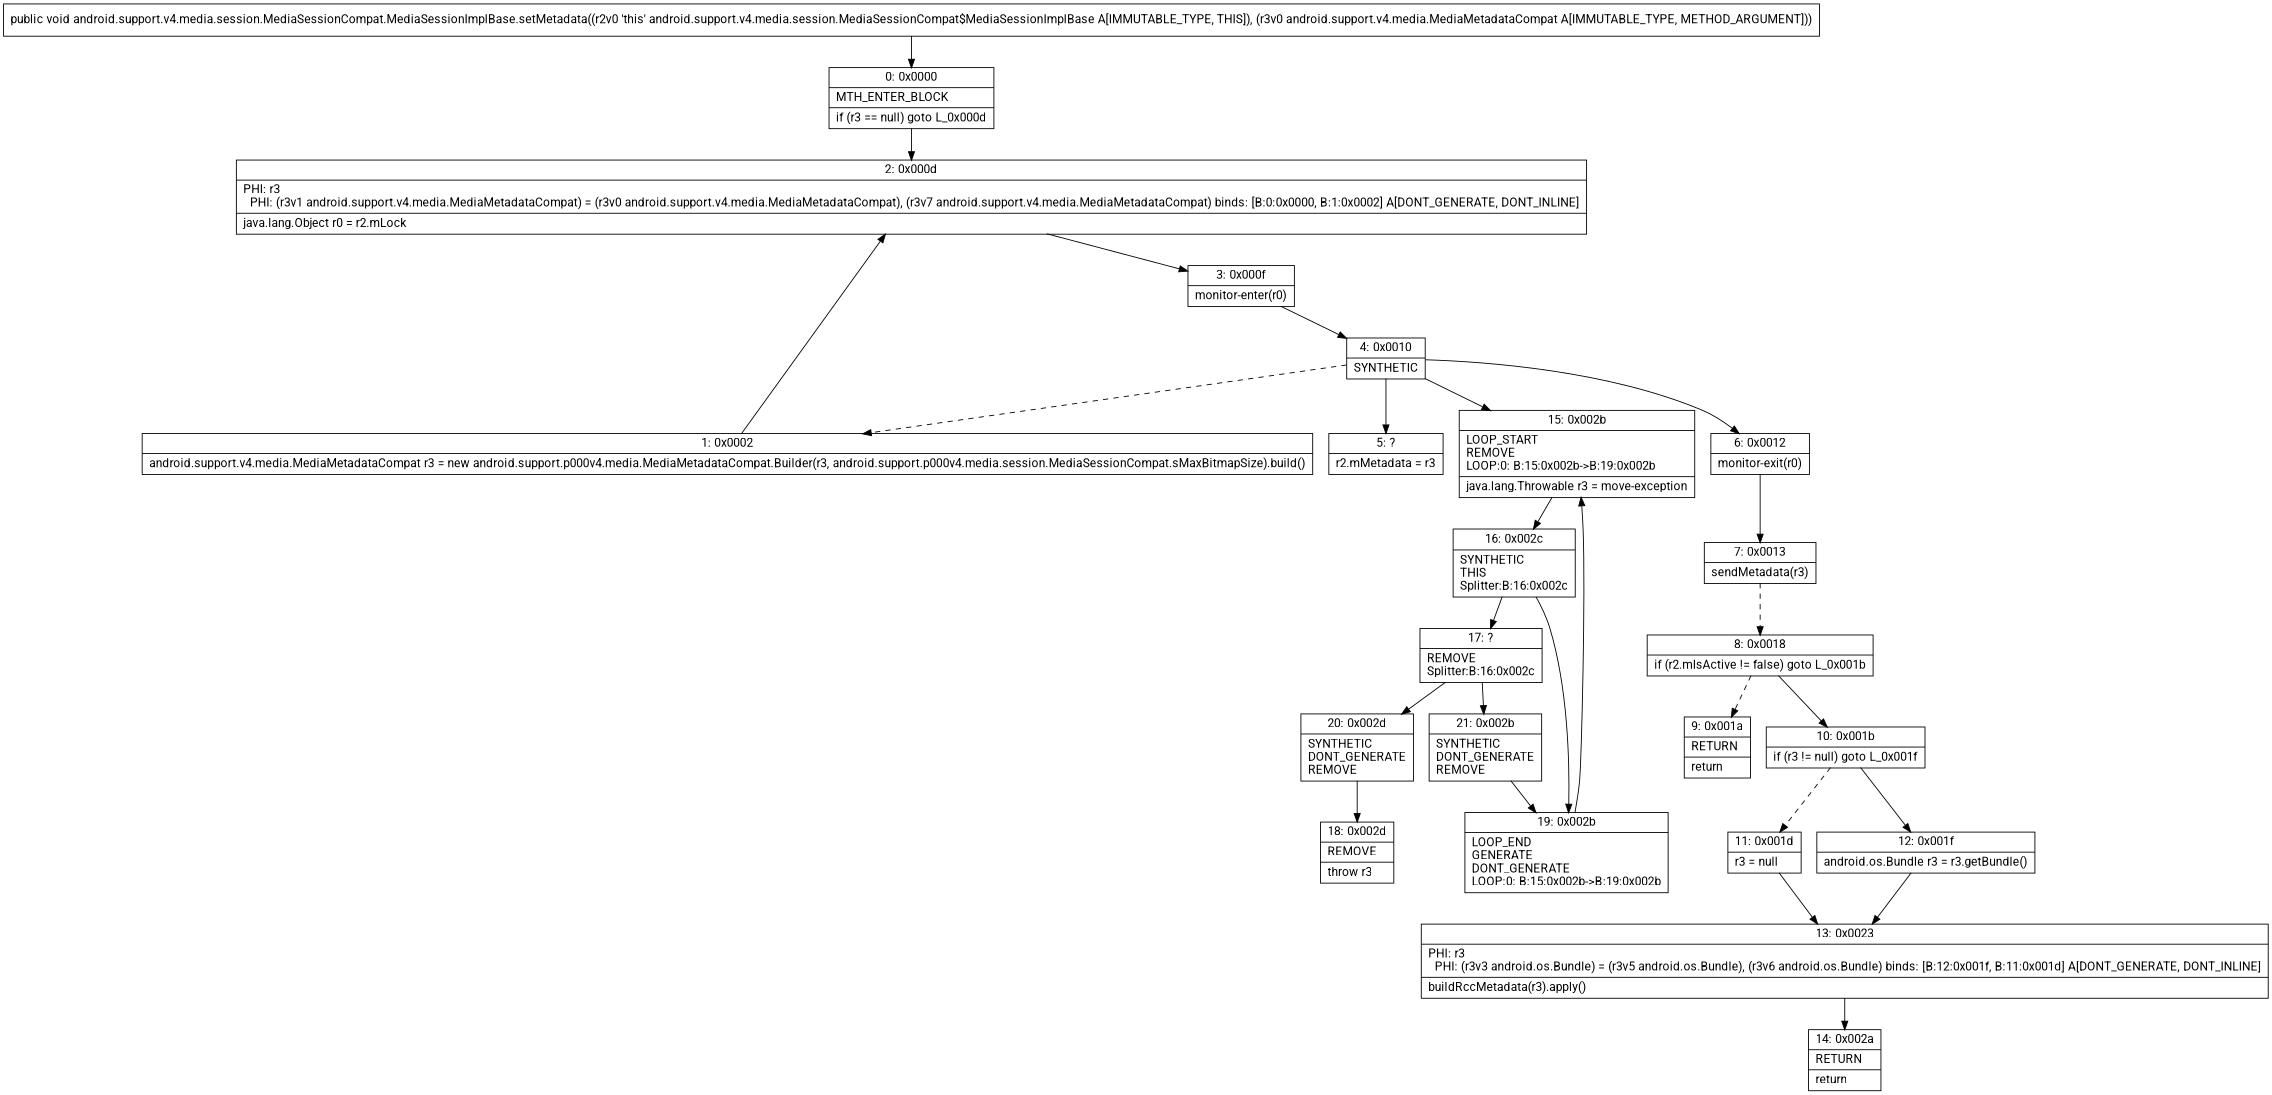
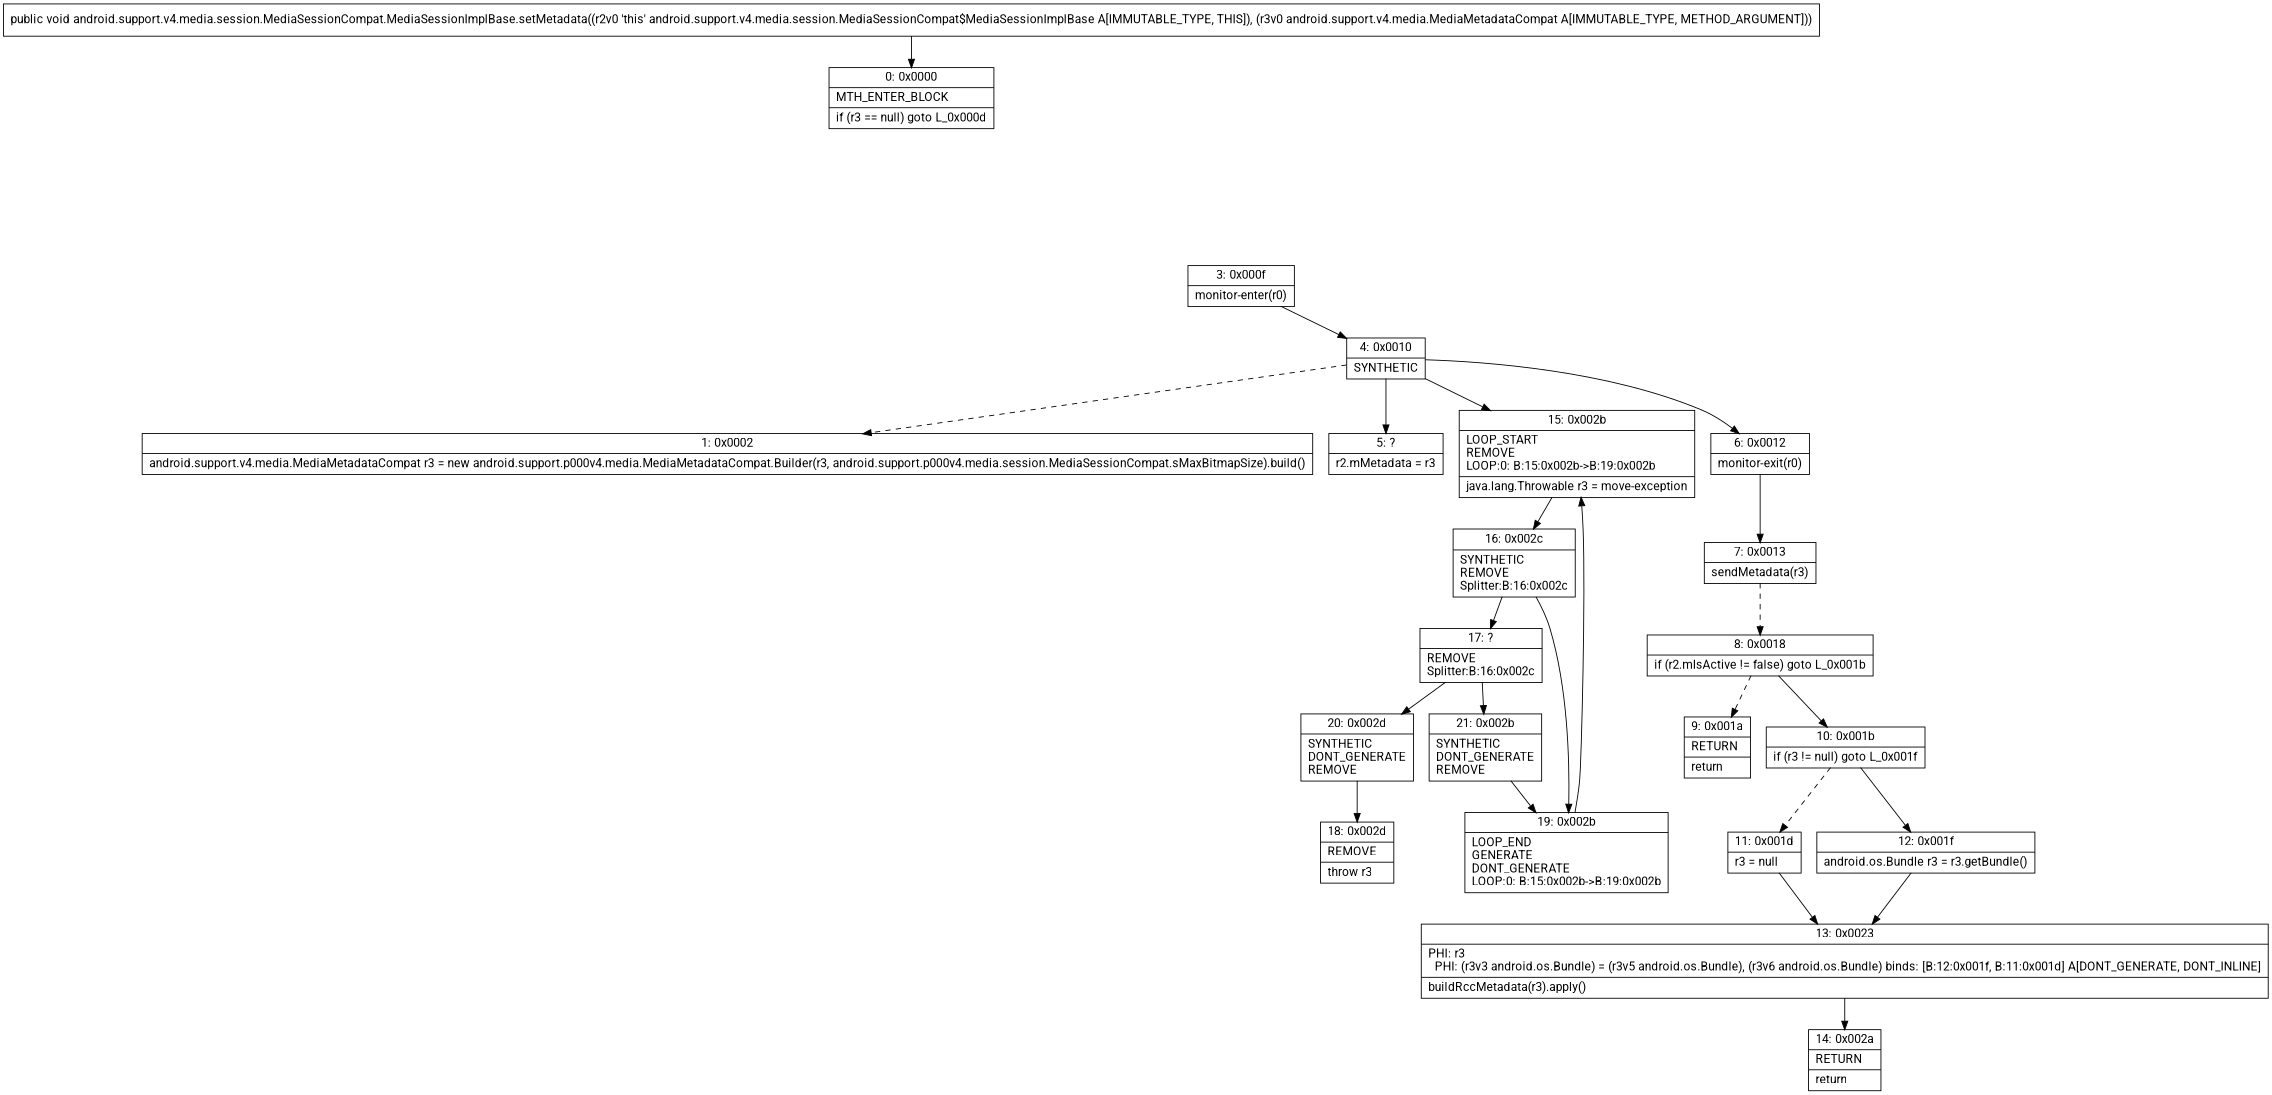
(911, 197) -> none
(1474, 573) -> (1485, 573)
